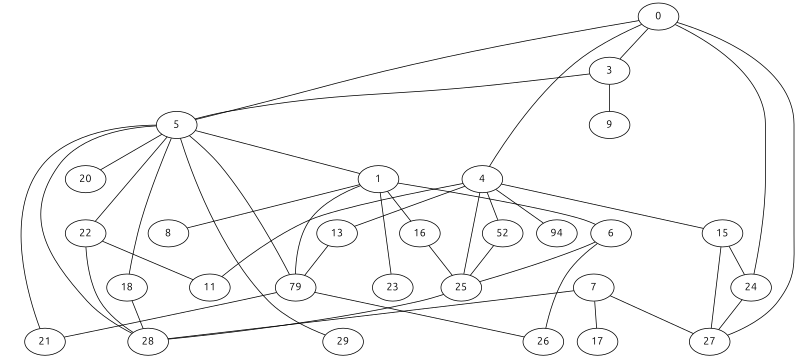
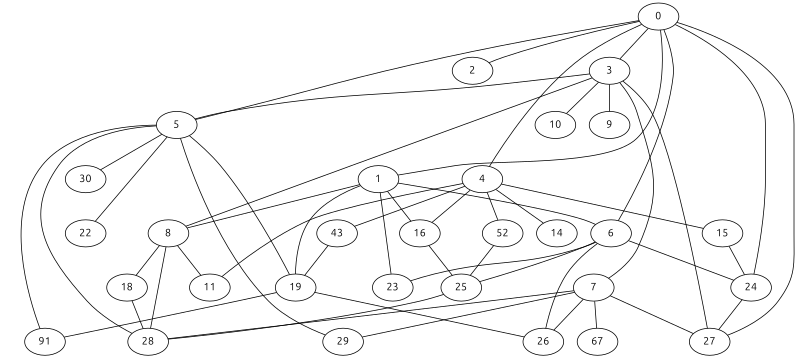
none -> (473, 71)
none -> (662, 124)
none -> (555, 125)
(278, 152) -> (576, 158)
none -> (389, 152)
(86, 179) -> (86, 179)
none -> (653, 184)
(146, 205) -> (148, 260)
(337, 233) -> (337, 233)
(472, 233) -> (451, 206)
(557, 233) -> (557, 233)
(148, 260) -> (189, 260)
none -> (681, 261)
none -> (503, 263)
(296, 288) -> (296, 288)
(716, 288) -> (680, 198)
(98, 297) -> (158, 288)
none -> (469, 315)
none -> (569, 315)
(45, 342) -> (45, 342)
(598, 342) -> (598, 342)
